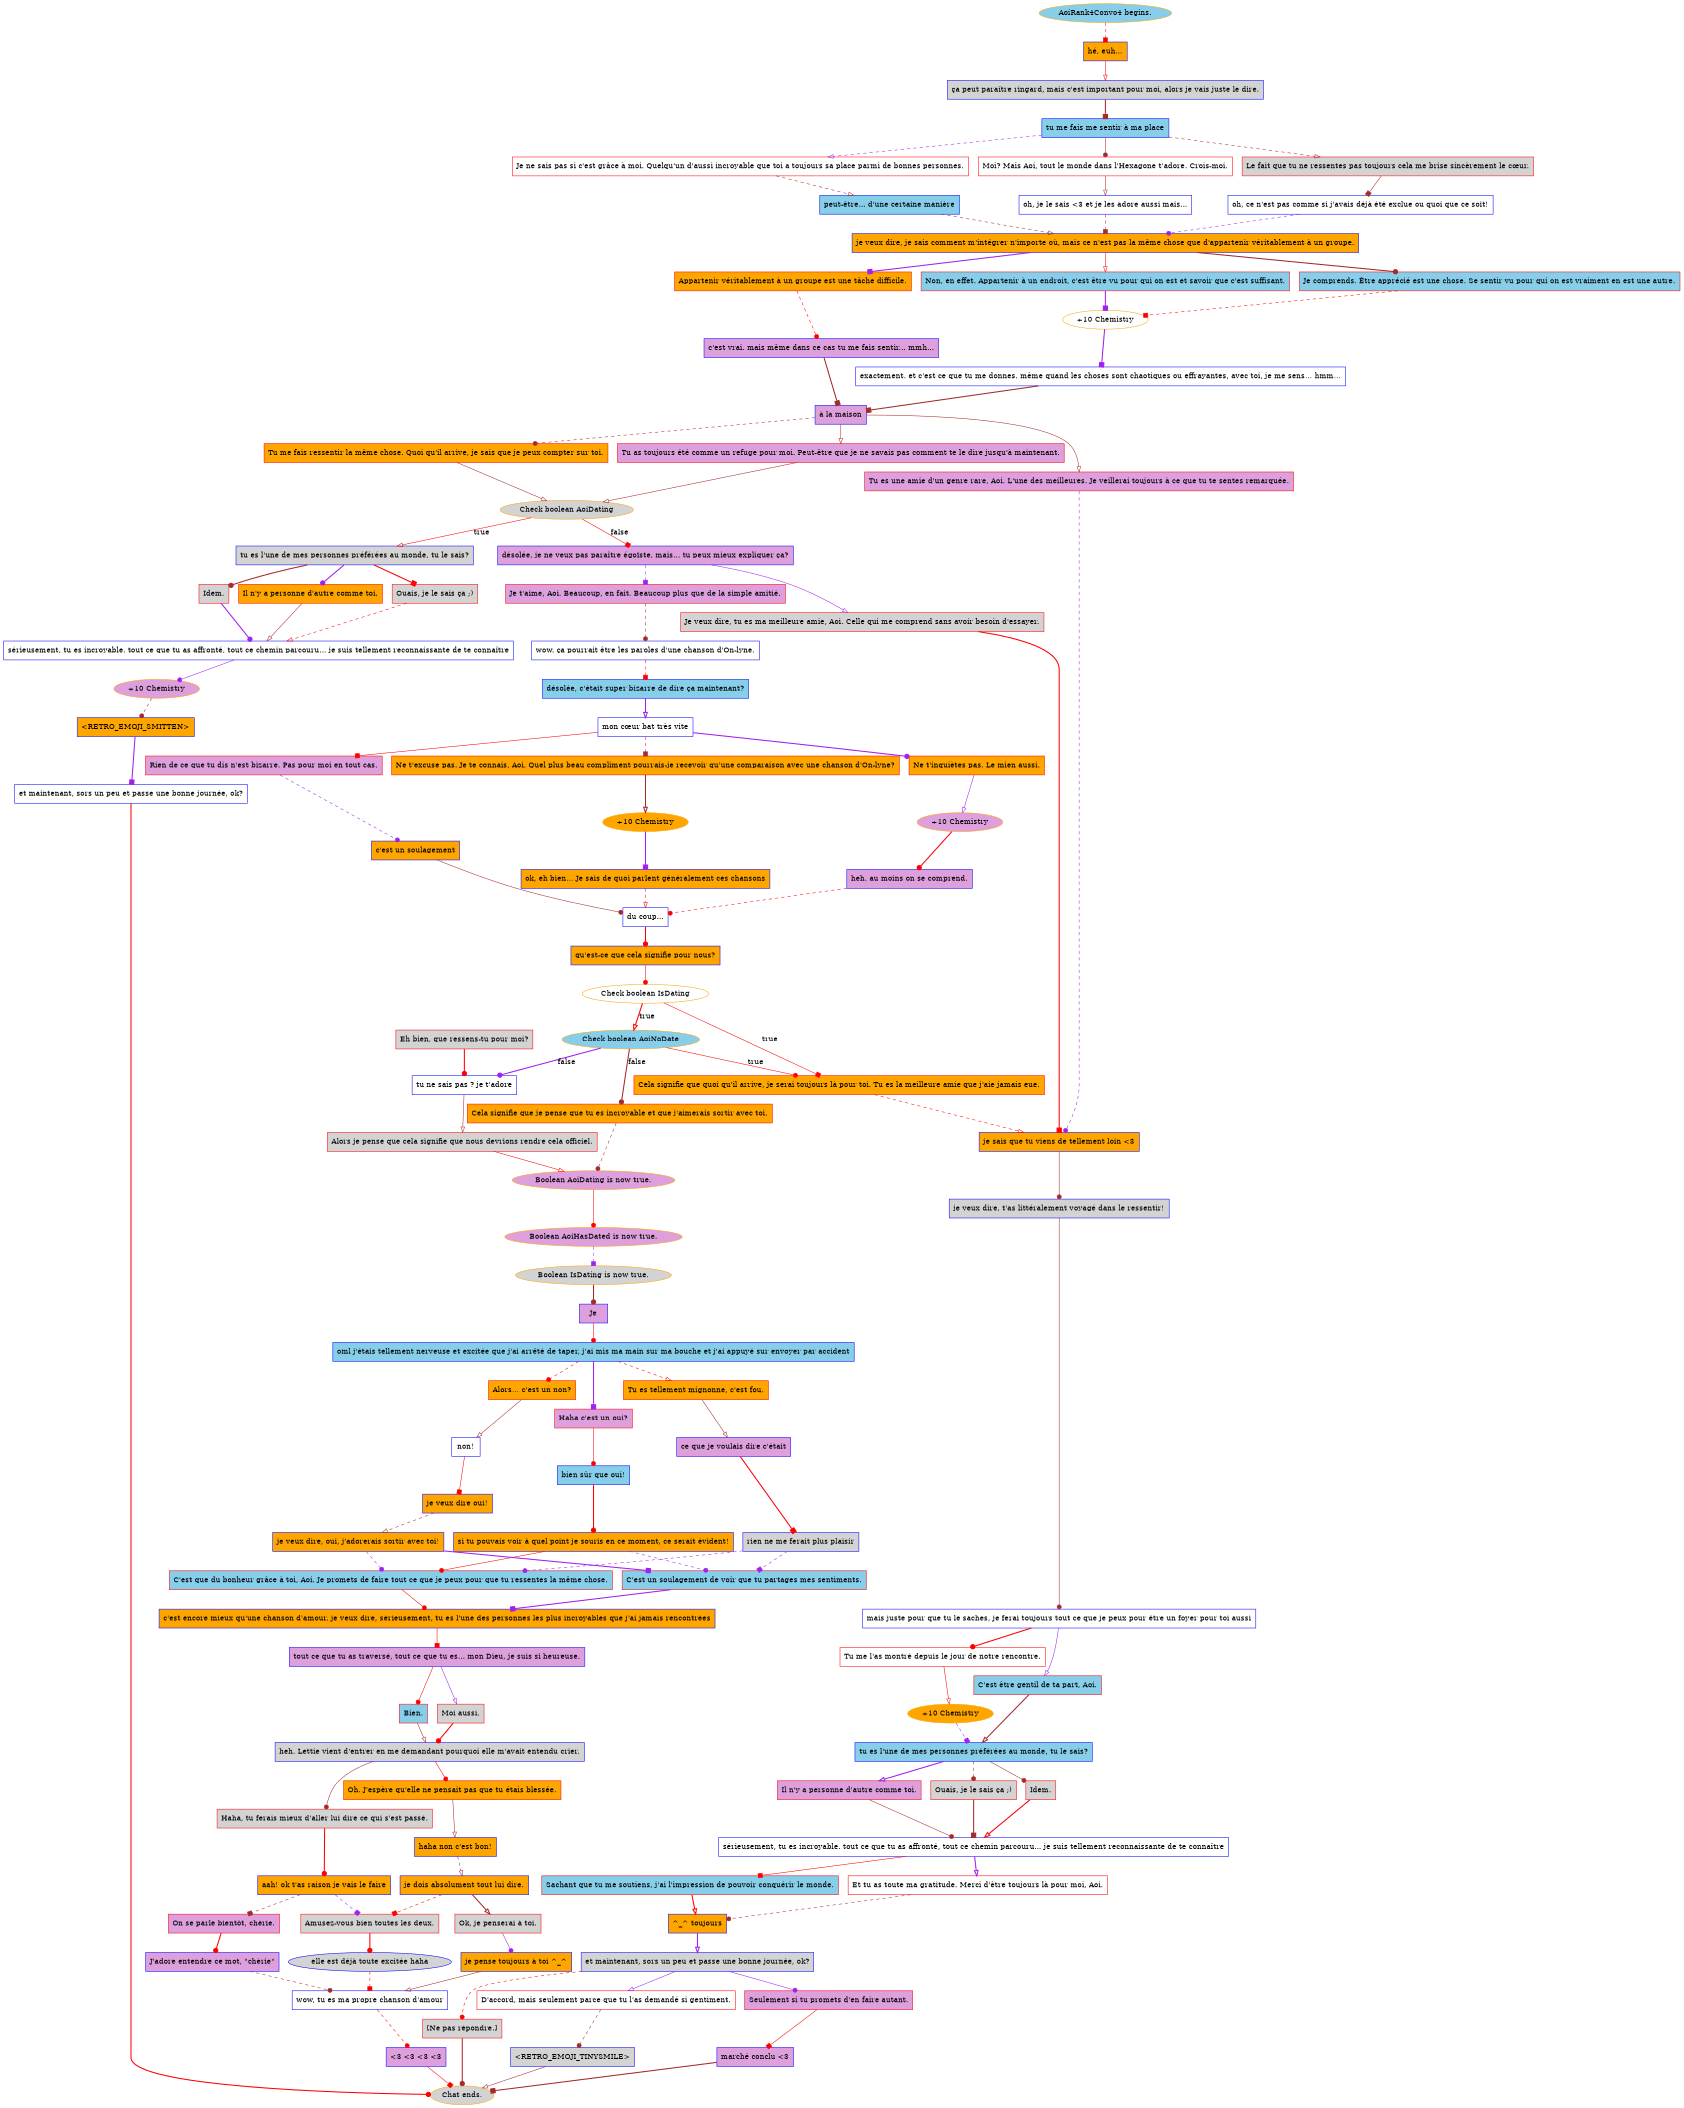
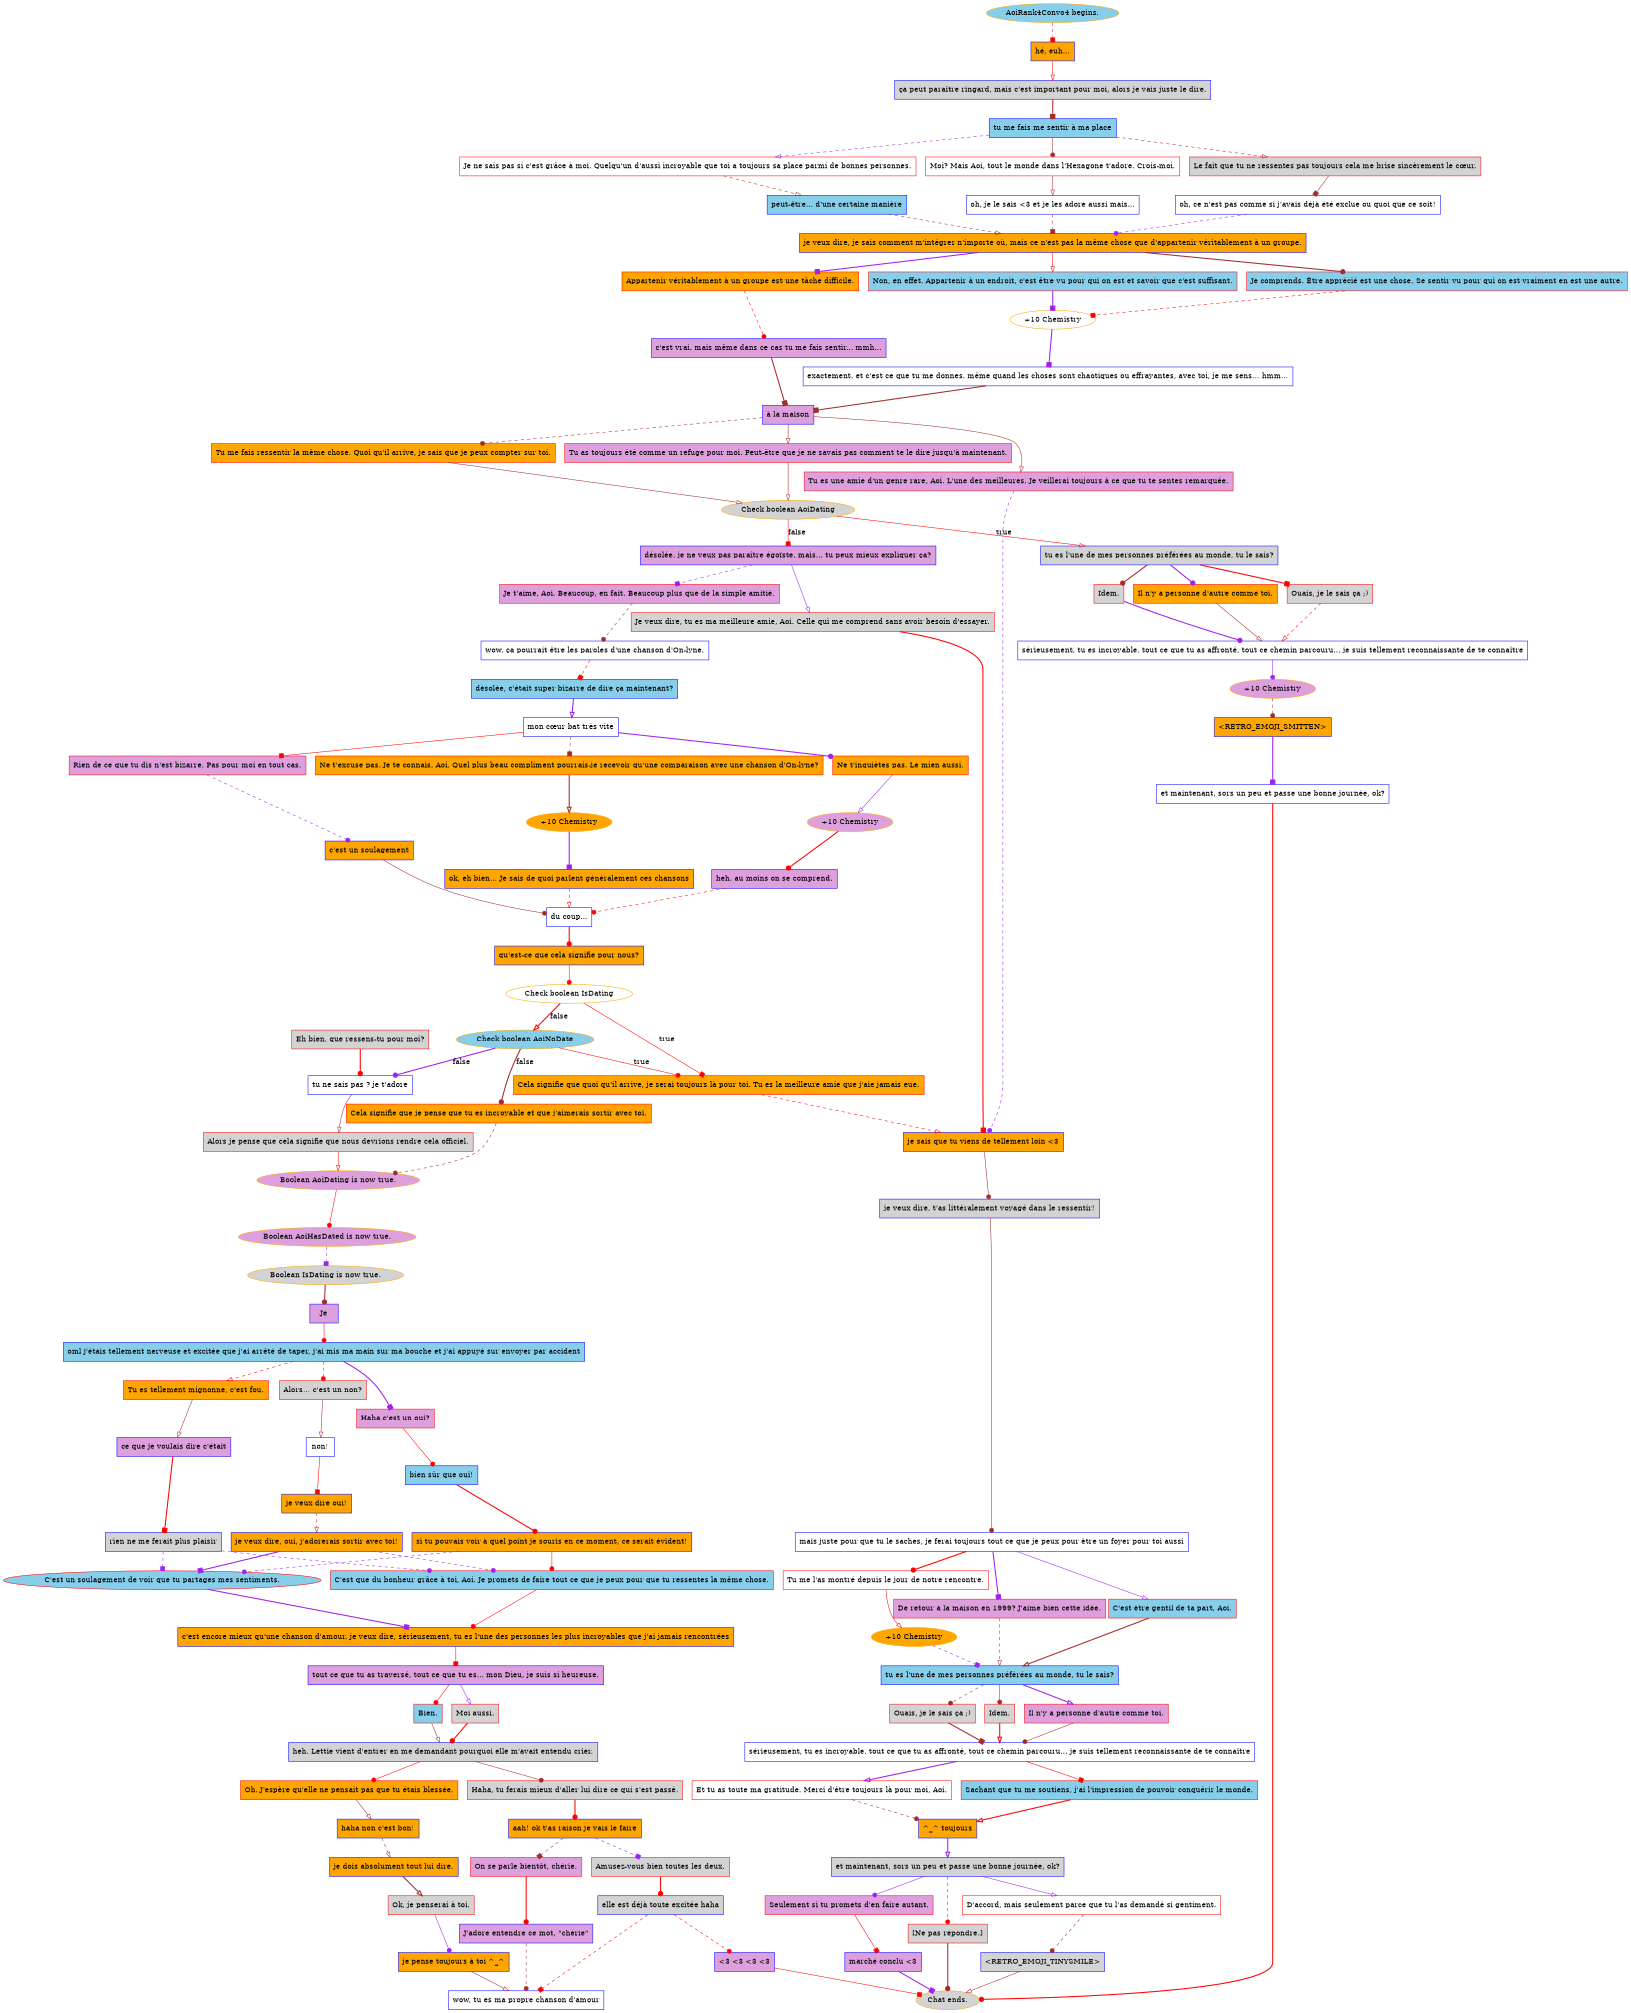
(647, 1017) -> (559, 1017)
(532, 1390) -> (323, 1390)
(744, 1580) -> (162, 1580)
none -> (1000, 1609)
(420, 1903) -> none
(370, 1962) -> (661, 1905)
(392, 2027) -> (701, 1932)
(606, 2076) -> (914, 1980)
